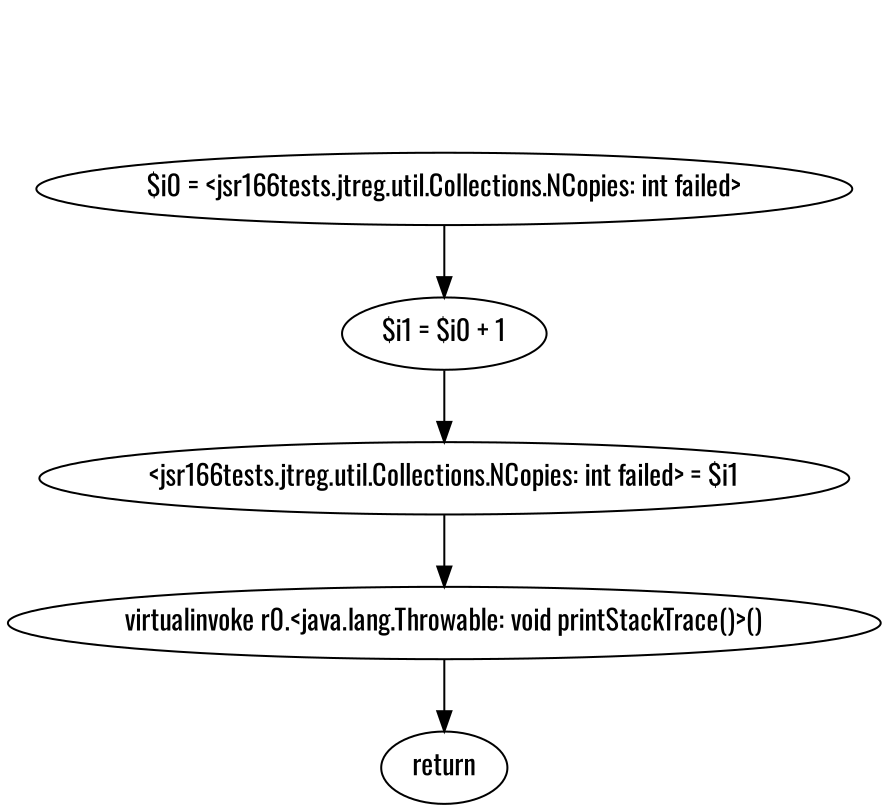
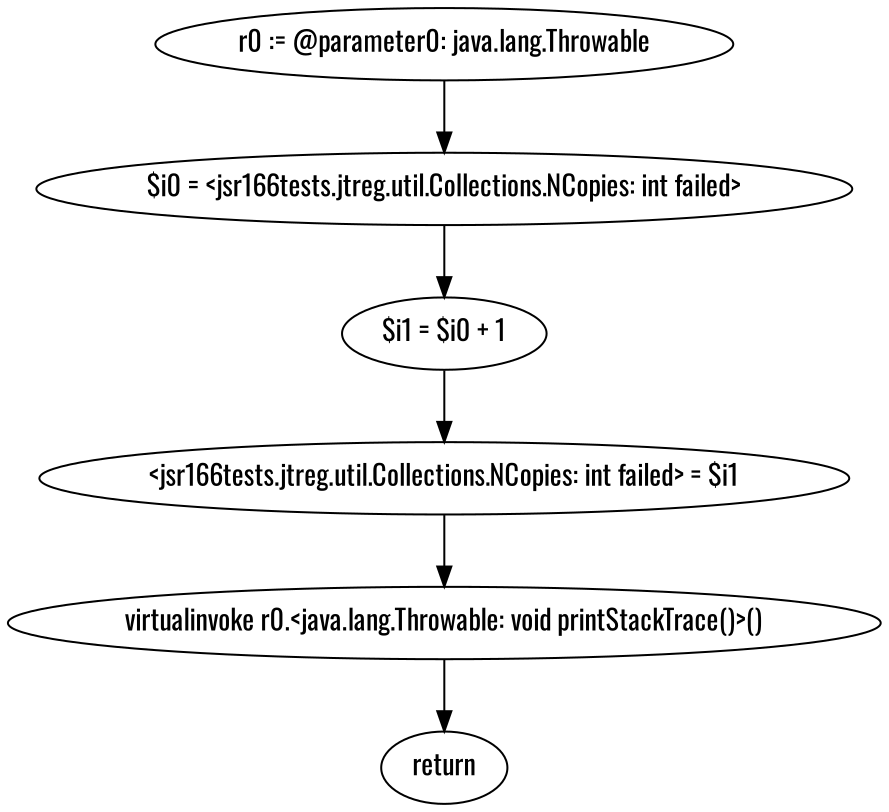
none -> (444, 44)
